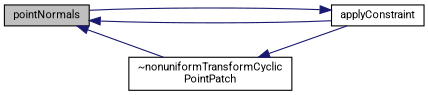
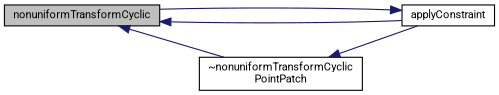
(47, 15) -> (82, 15)
